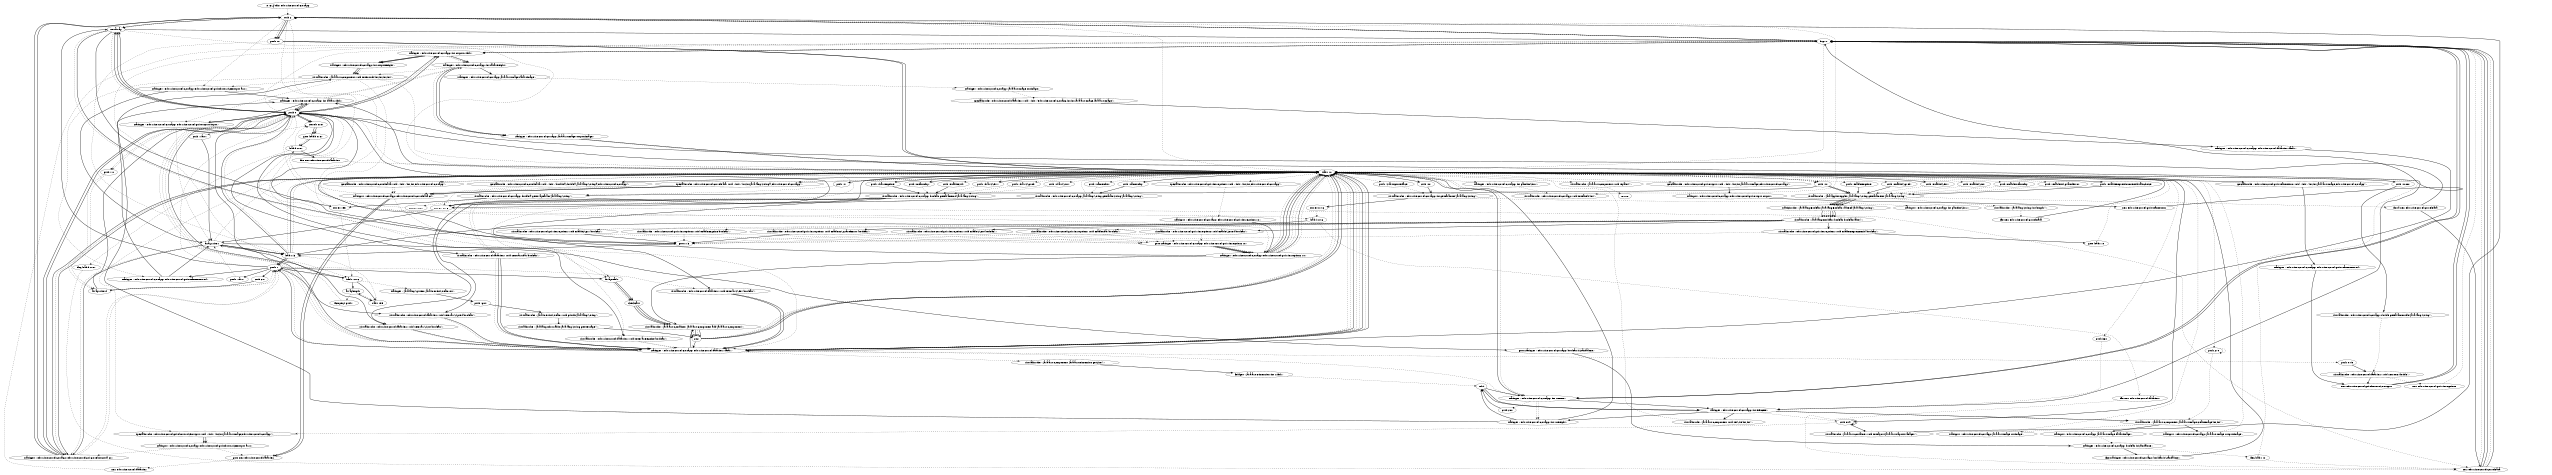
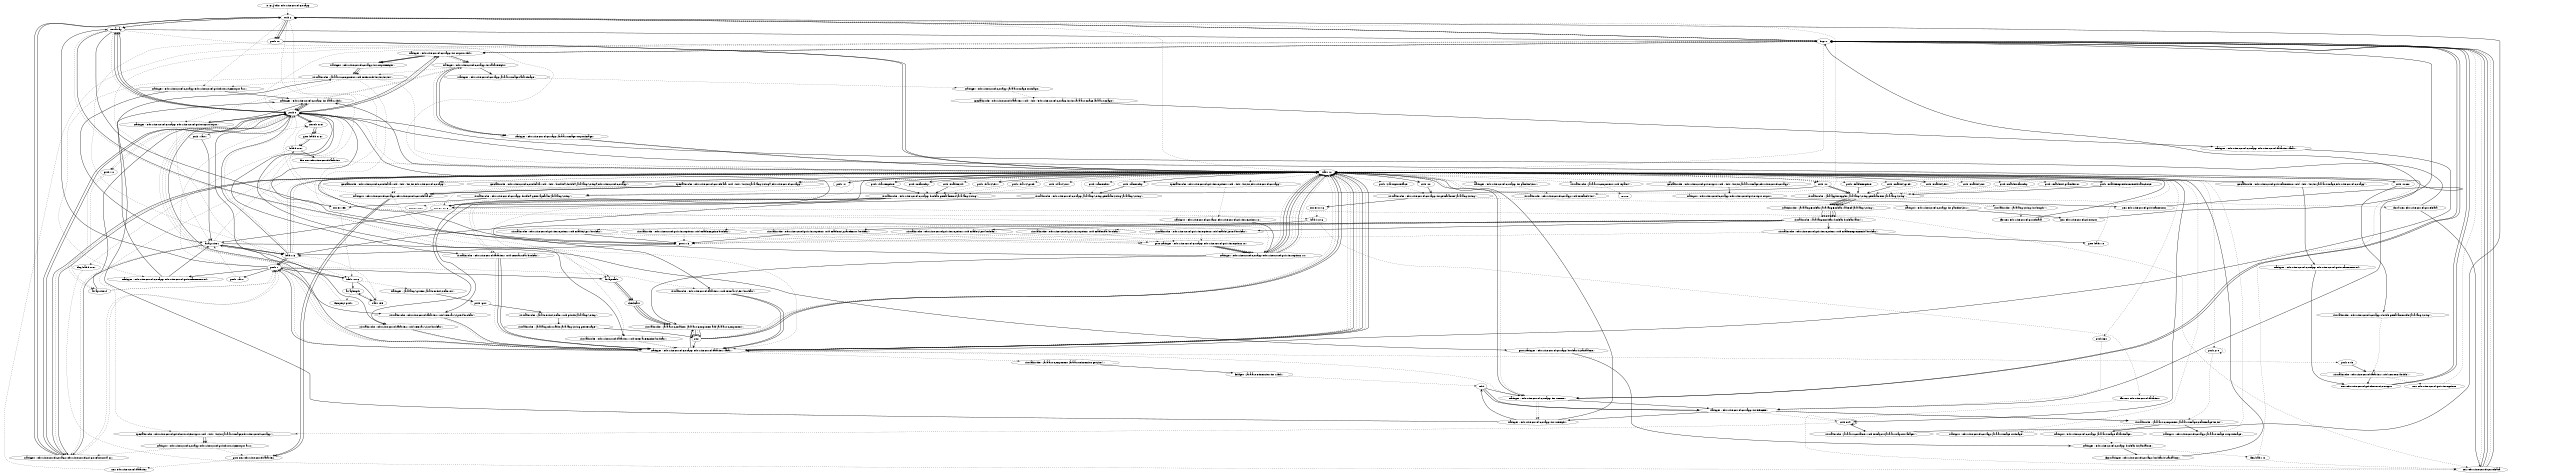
none -> (2079, 220)
(260, 279) -> none
(1507, 410) -> none
(1719, 422) -> none
